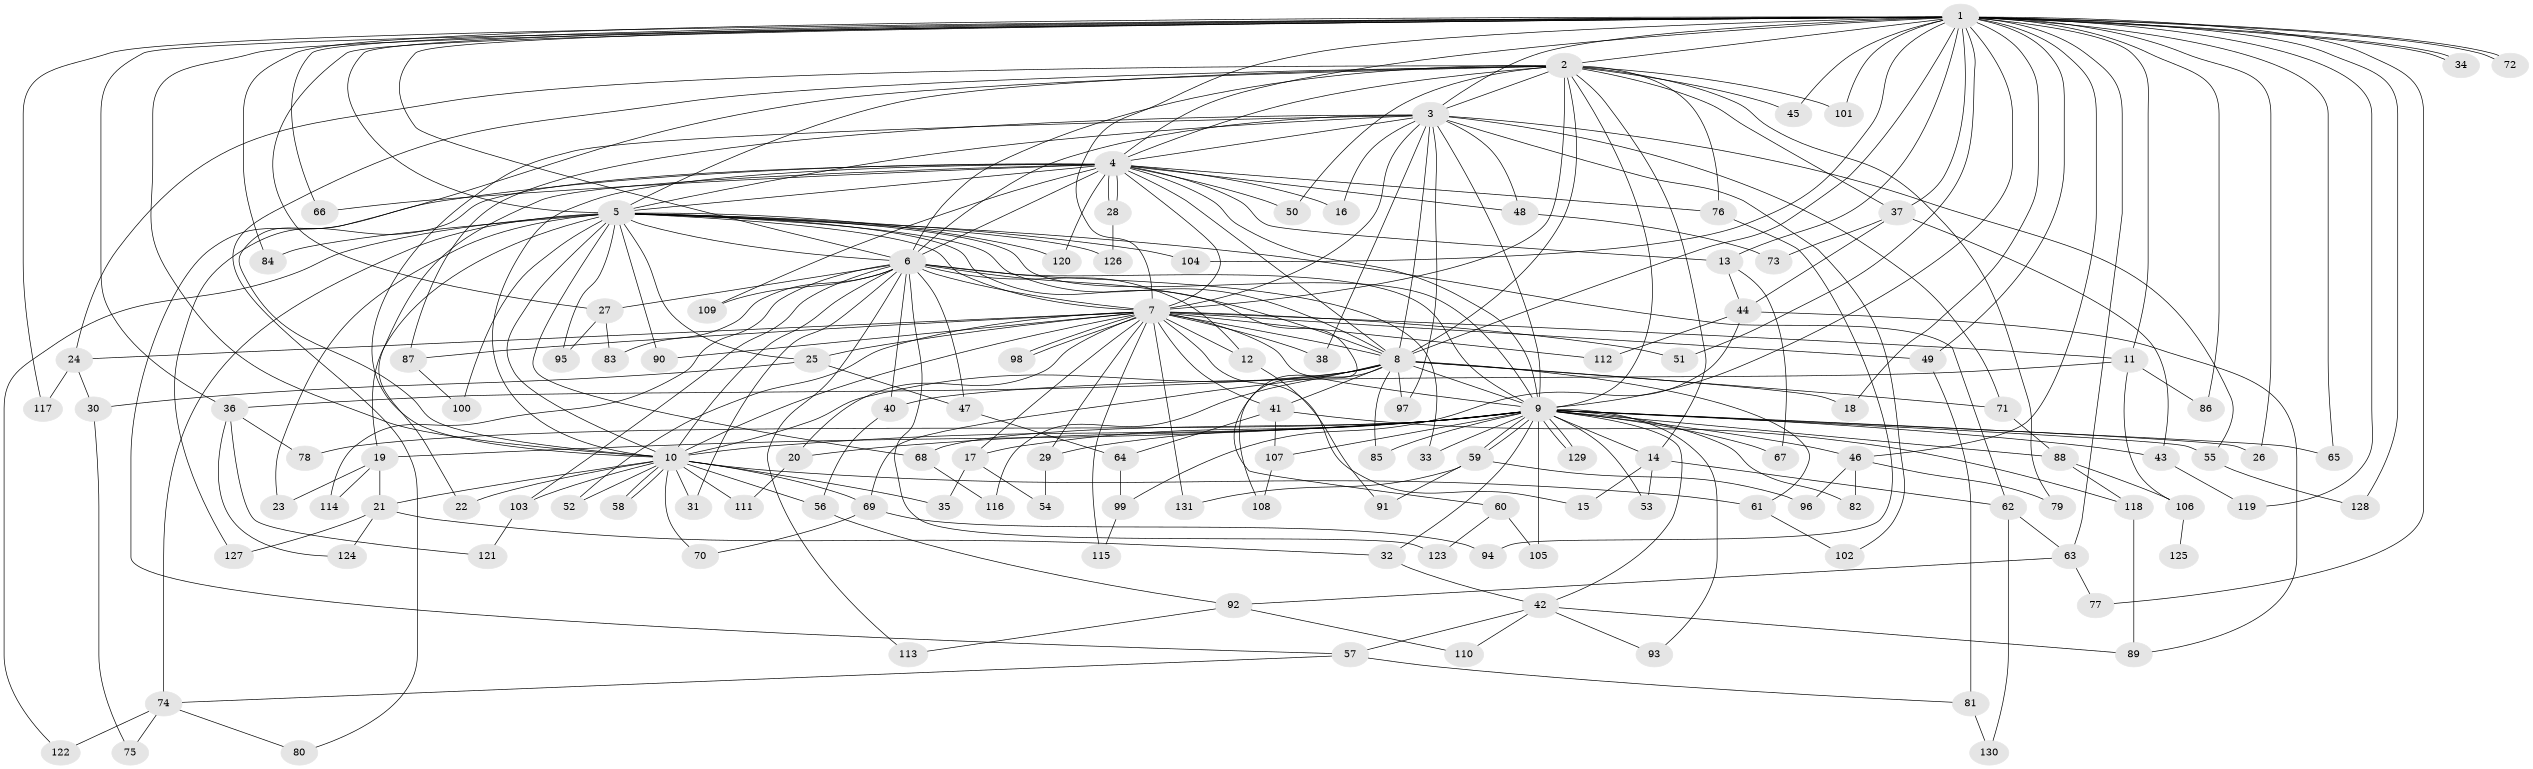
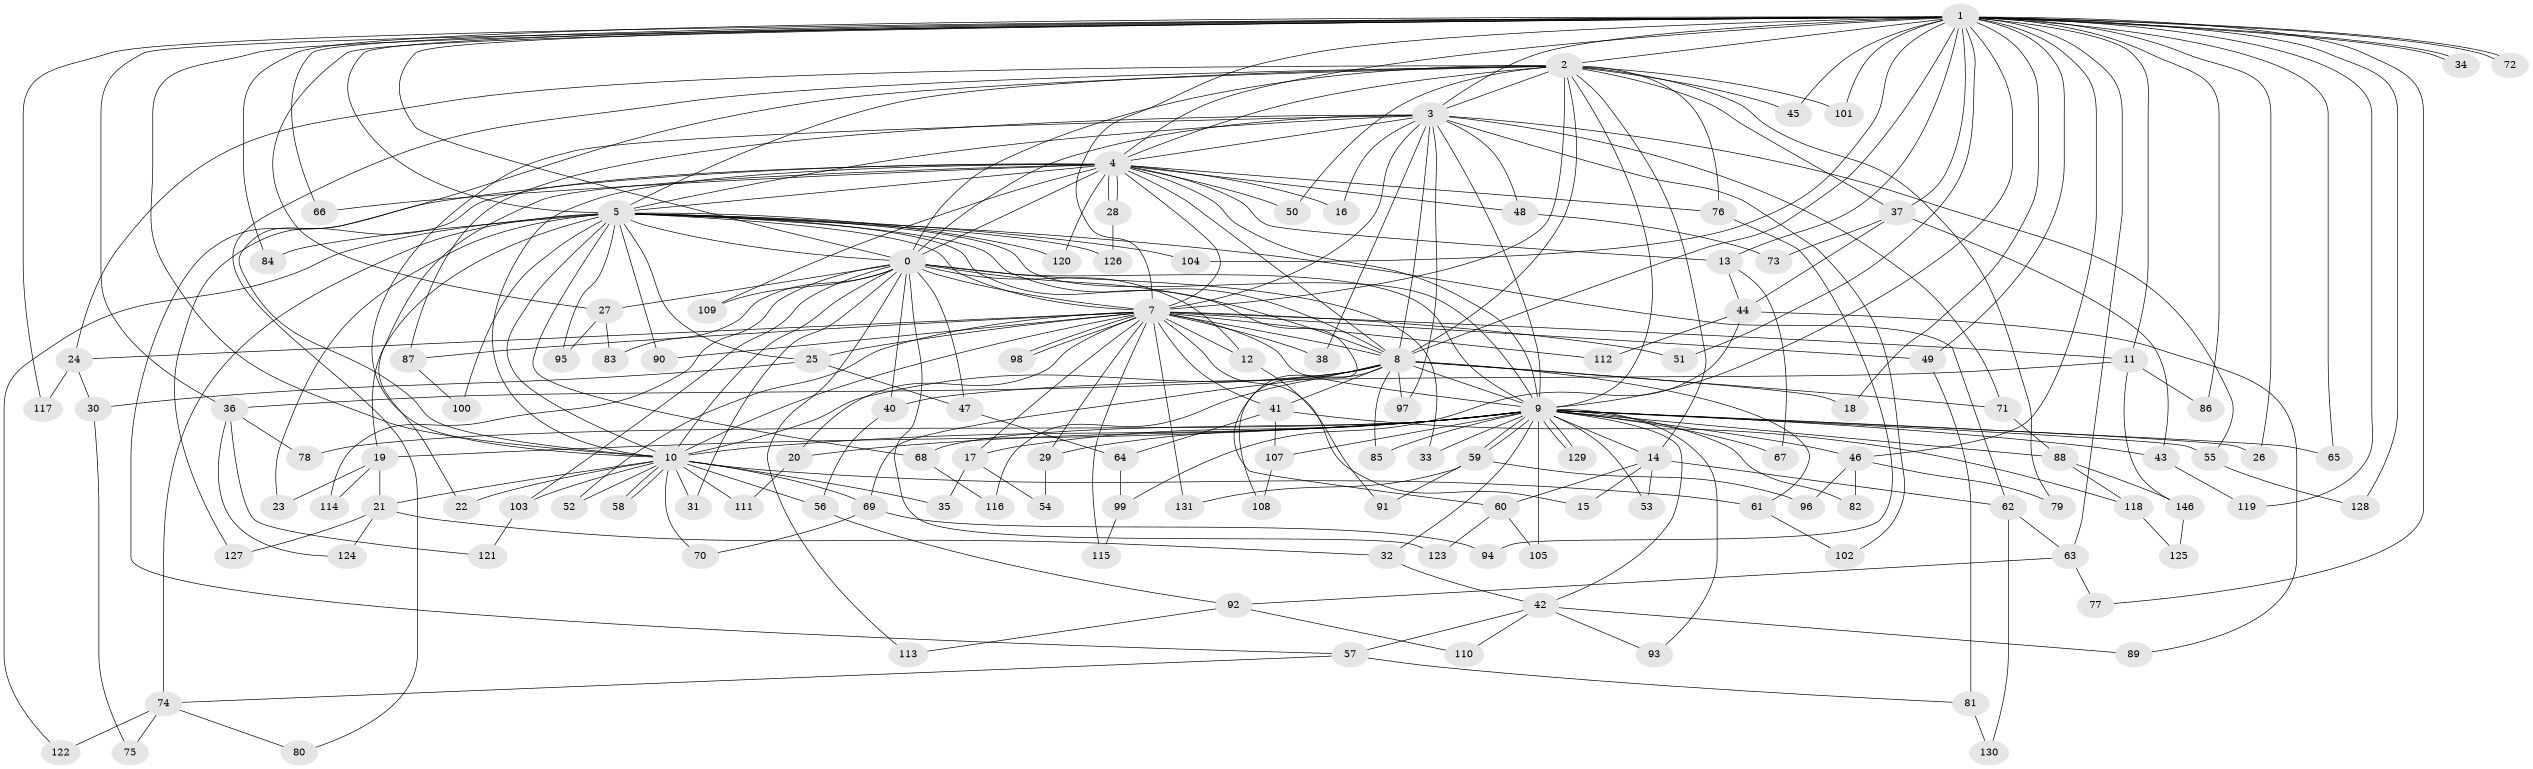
(908, 262) -> (908, 262)
none -> (1577, 483)
(2185, 507) -> (2185, 507)
(2134, 581) -> (2156, 532)
